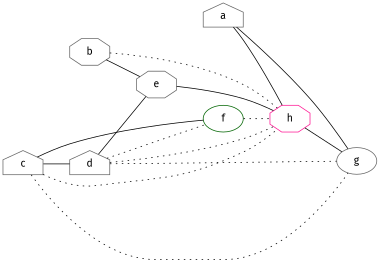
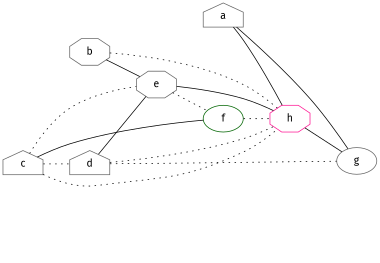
(156, 141) -> (190, 102)
(56, 164) -> (56, 164)
(190, 260) -> (74, 106)
